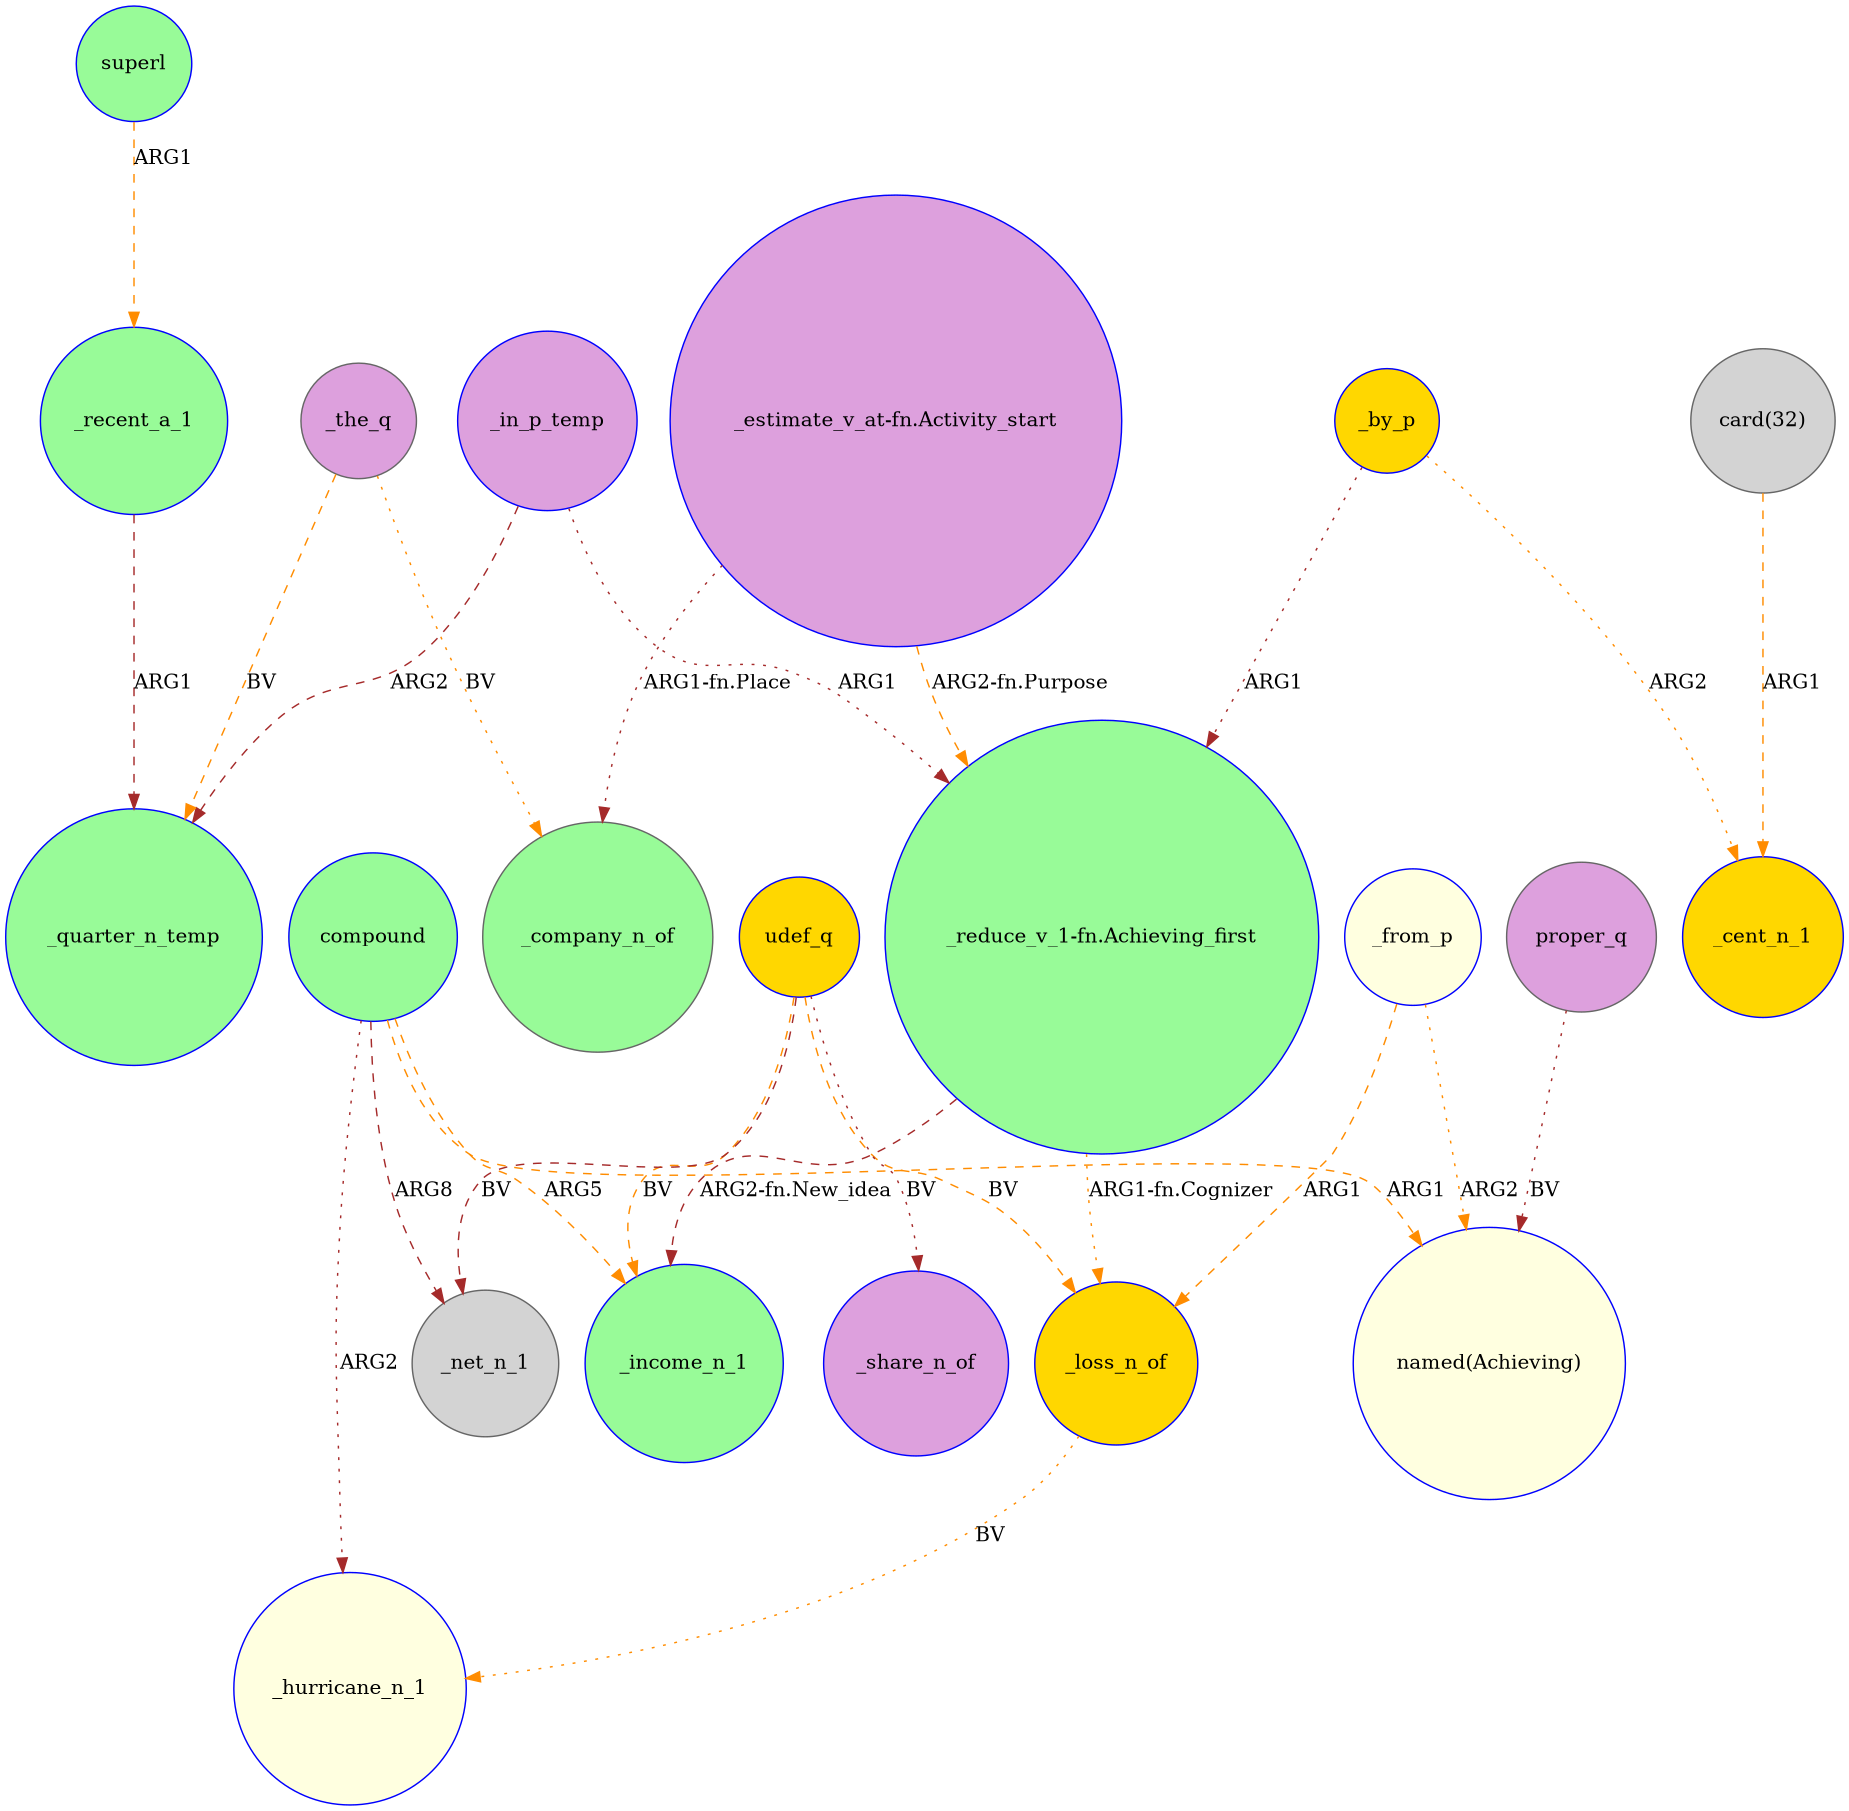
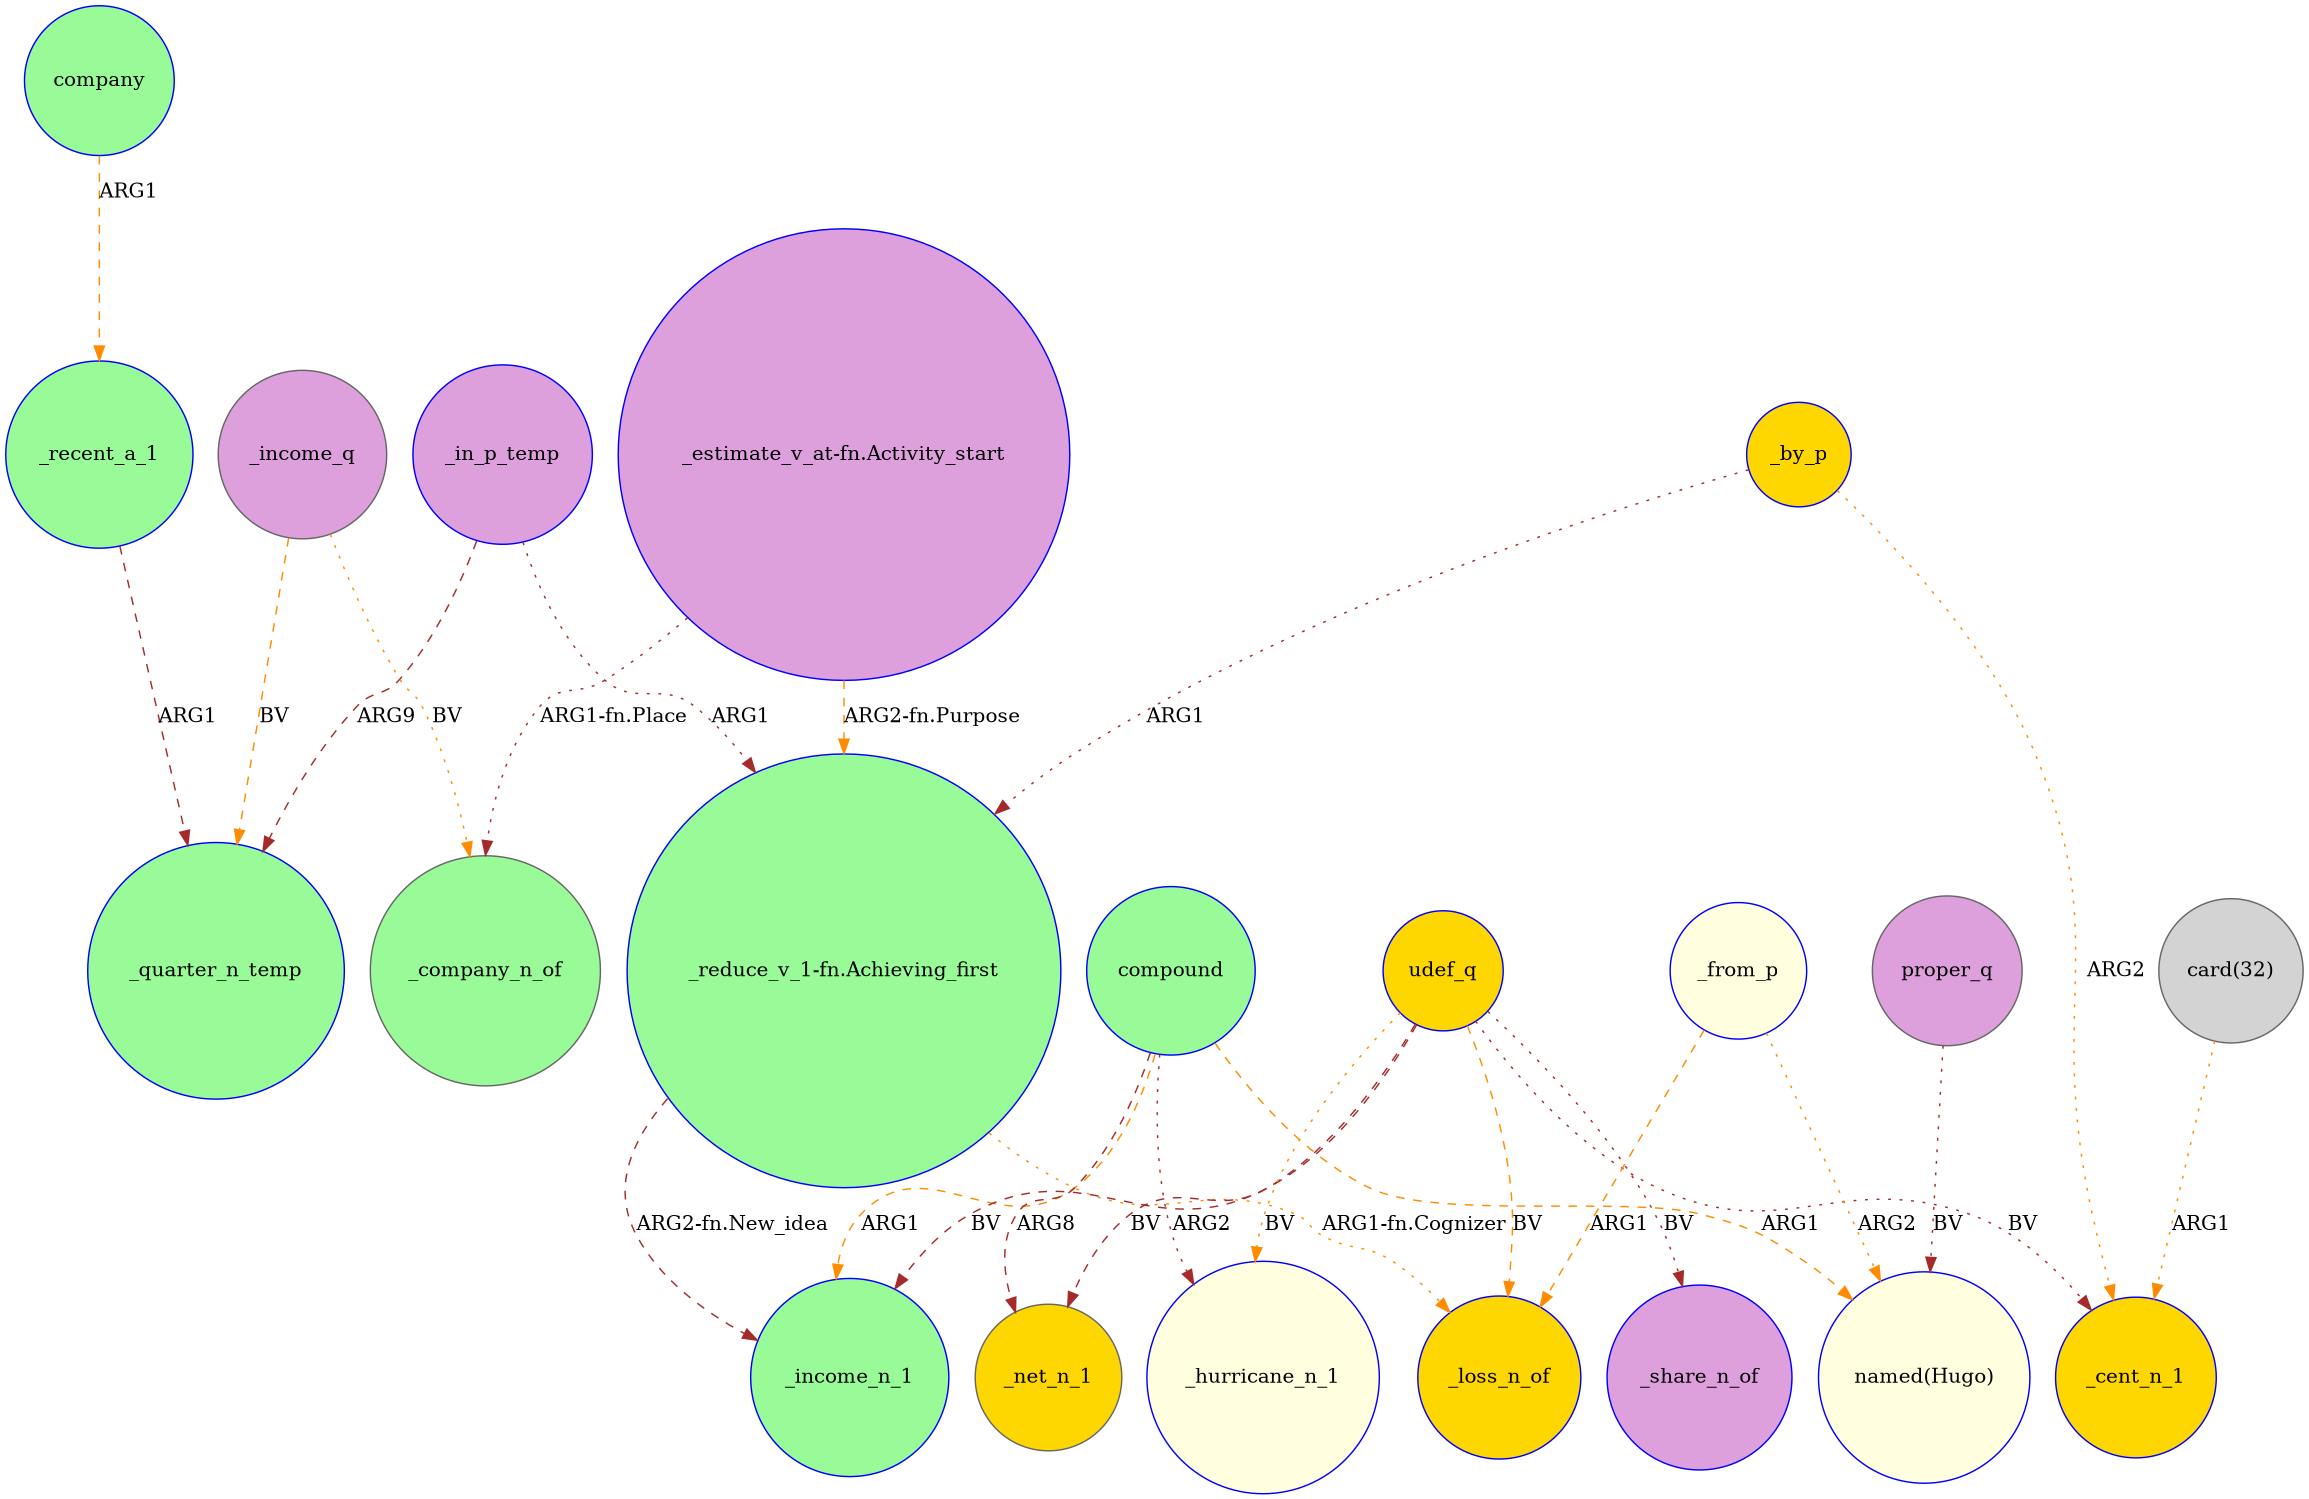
(134, 64) -> (99, 81)
(359, 421) -> (302, 455)
(1763, 668) -> (2186, 1163)
(420, 683) -> (387, 717)
(725, 1155) -> (1184, 1209)
(574, 1191) -> (891, 1225)
none -> (1759, 1210)
(485, 1363) -> (1049, 1377)
(1489, 1363) -> (1924, 1377)
(802, 1606) -> (1312, 1120)
